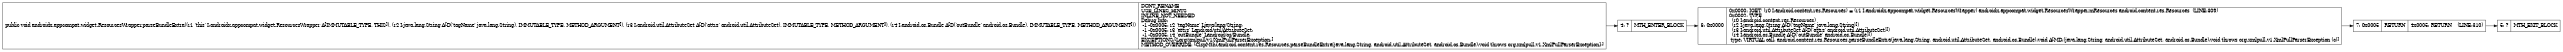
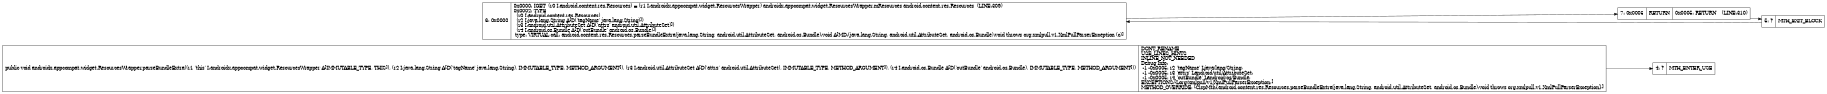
(1659, 26) -> (1691, 68)
(1691, 26) -> (1446, 22)
(2447, 26) -> (1711, 13)
